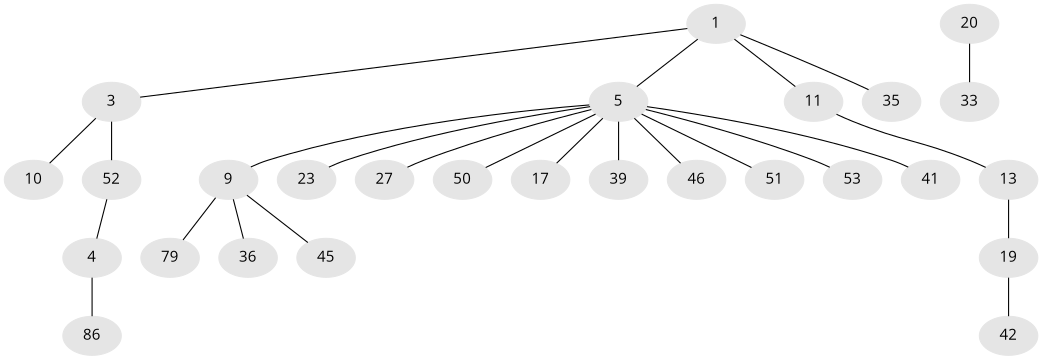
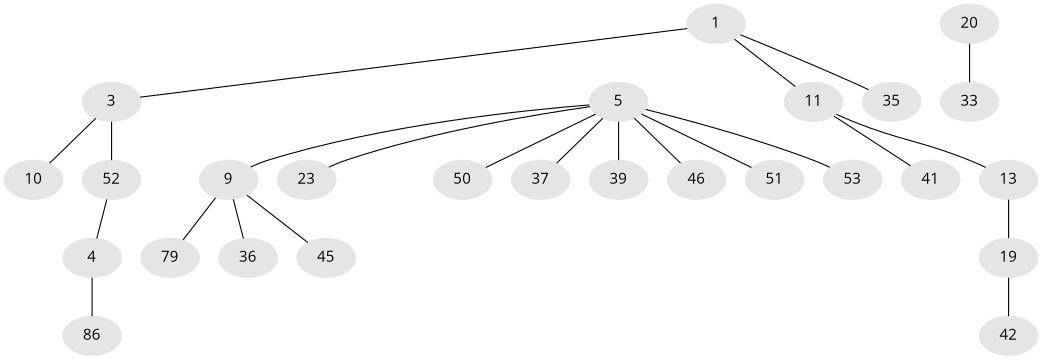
(667, 63) -> none
(779, 130) -> (872, 141)
(385, 180) -> none
(541, 180) -> (541, 180)
